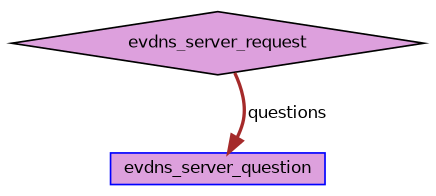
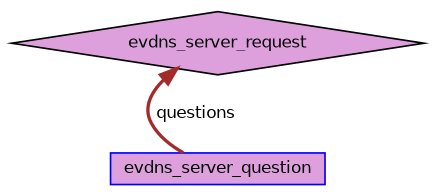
(244, 105) -> (150, 121)
